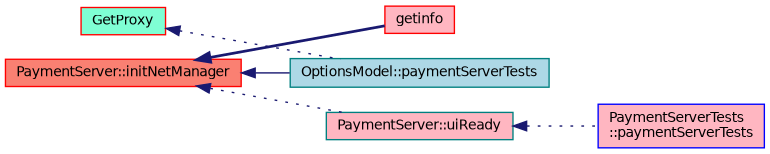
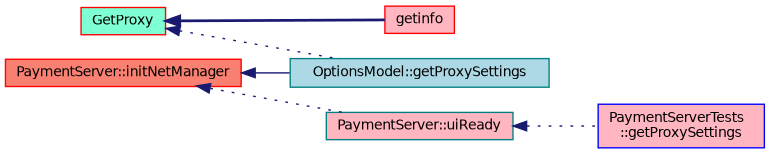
(297, 42) -> (282, 20)
(420, 73) -> (420, 73)
(681, 126) -> (681, 126)
